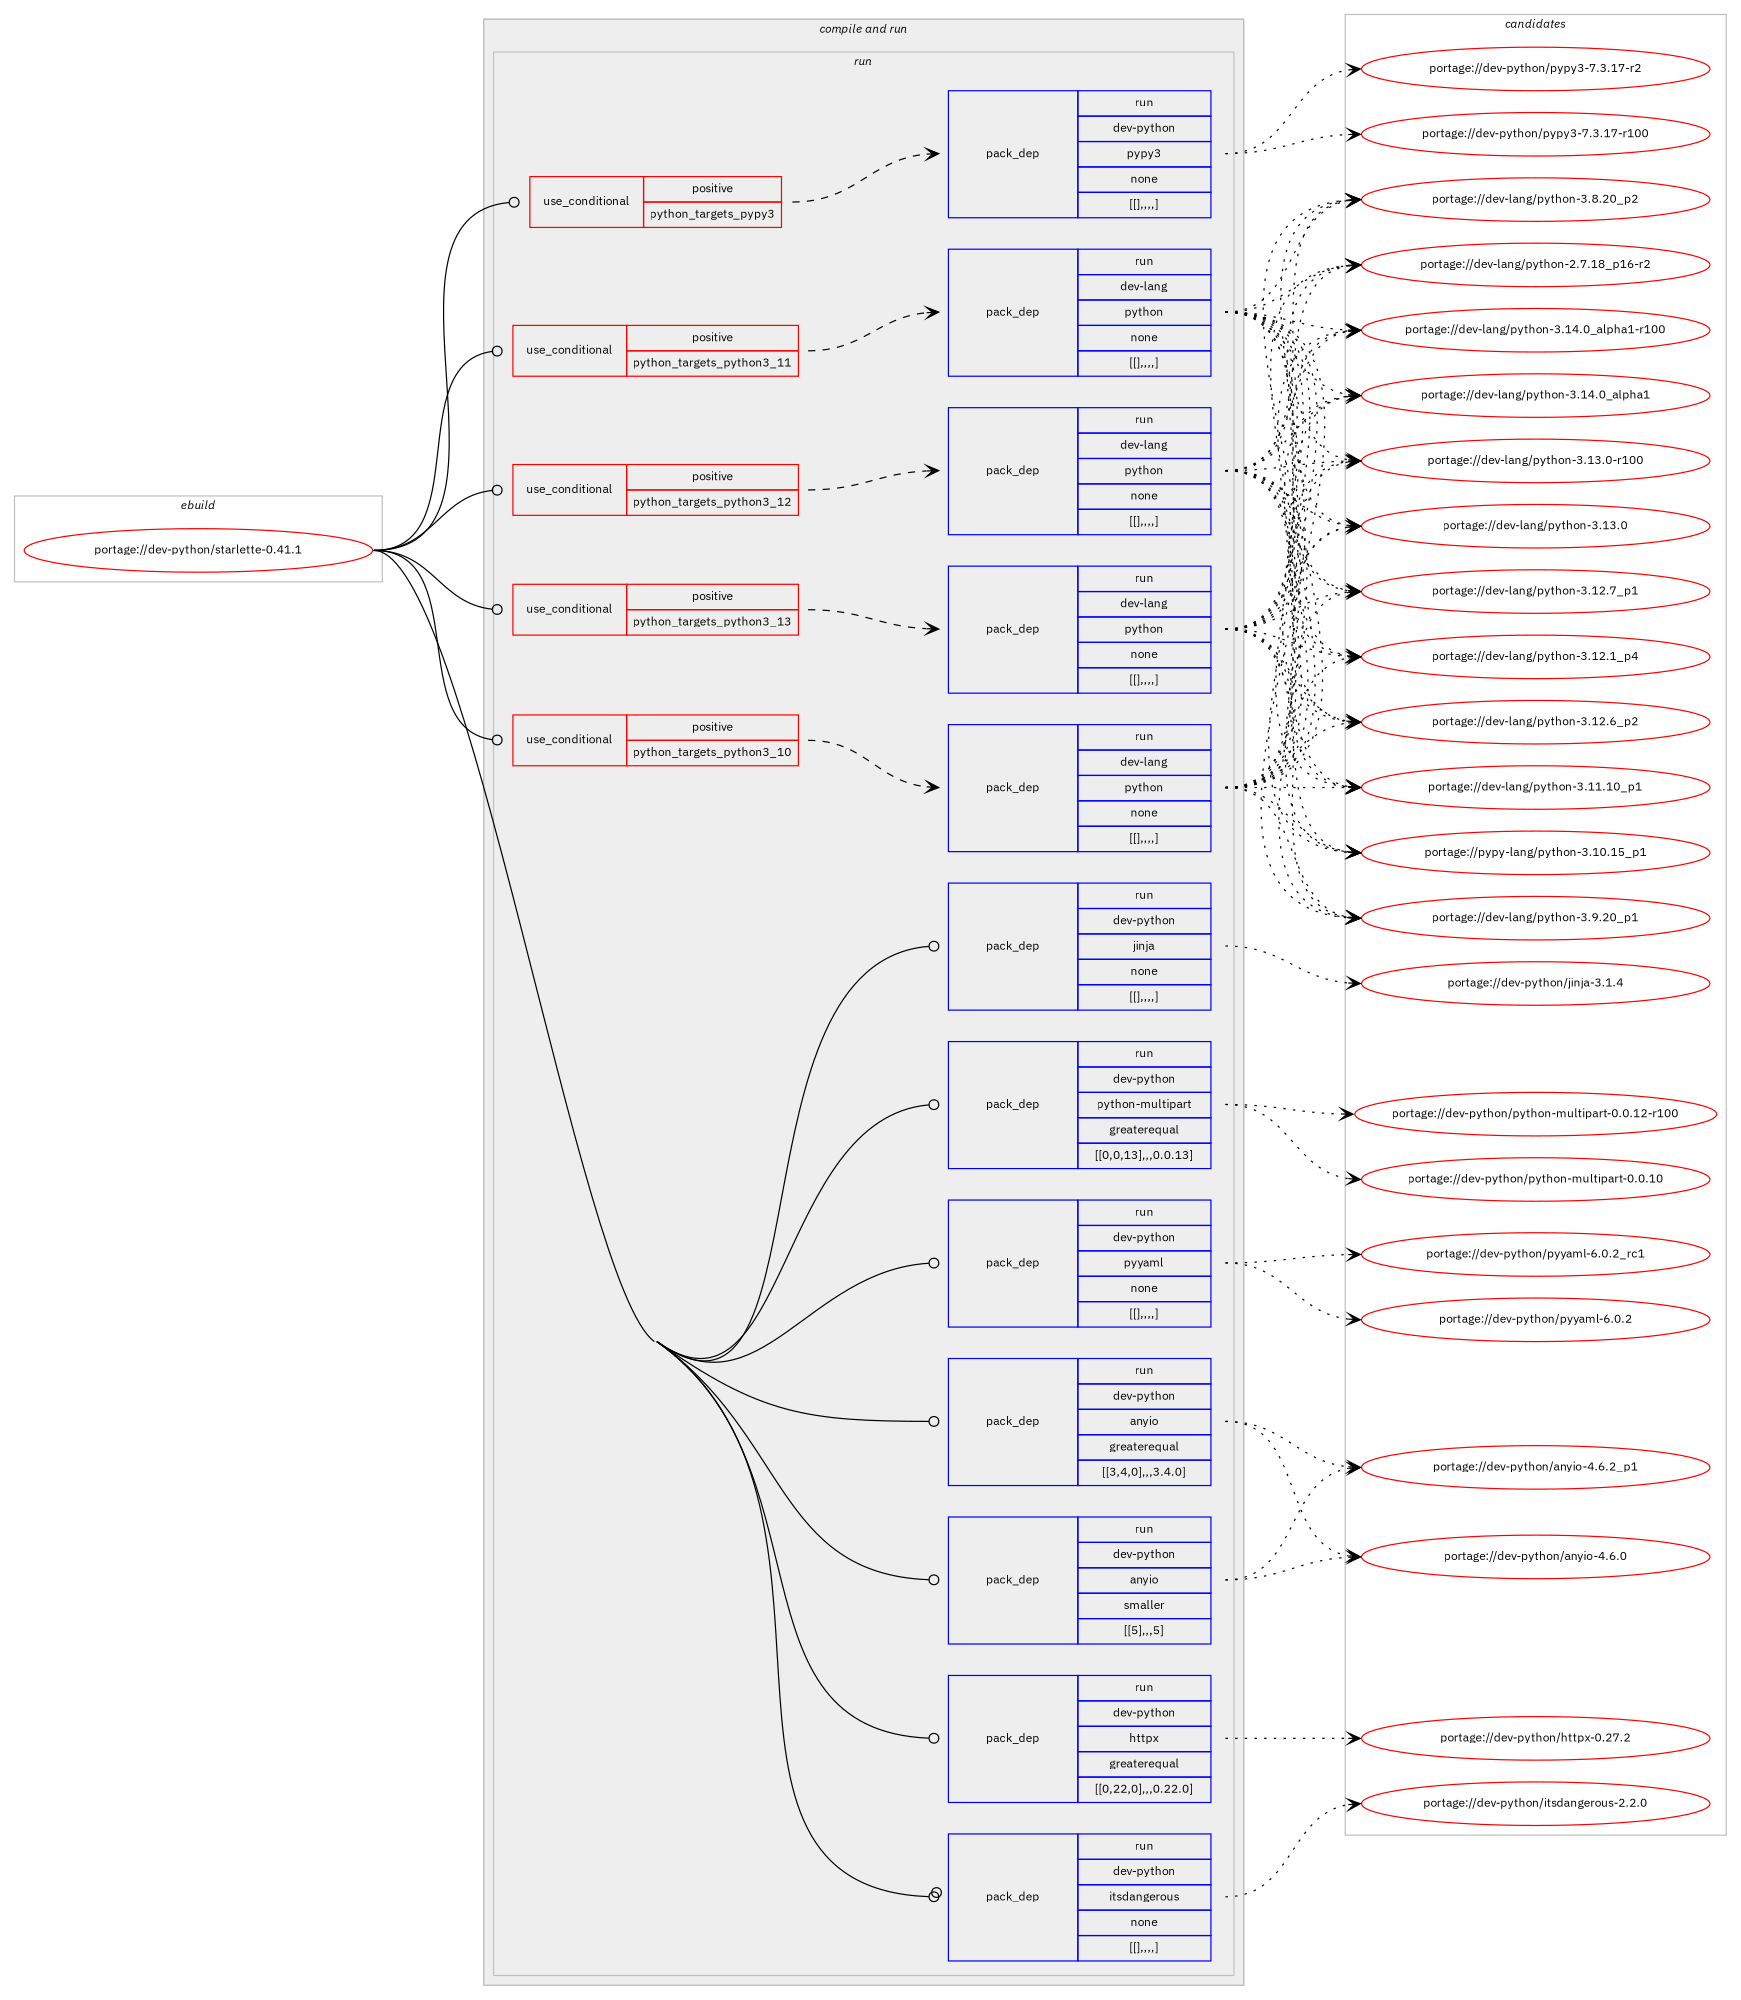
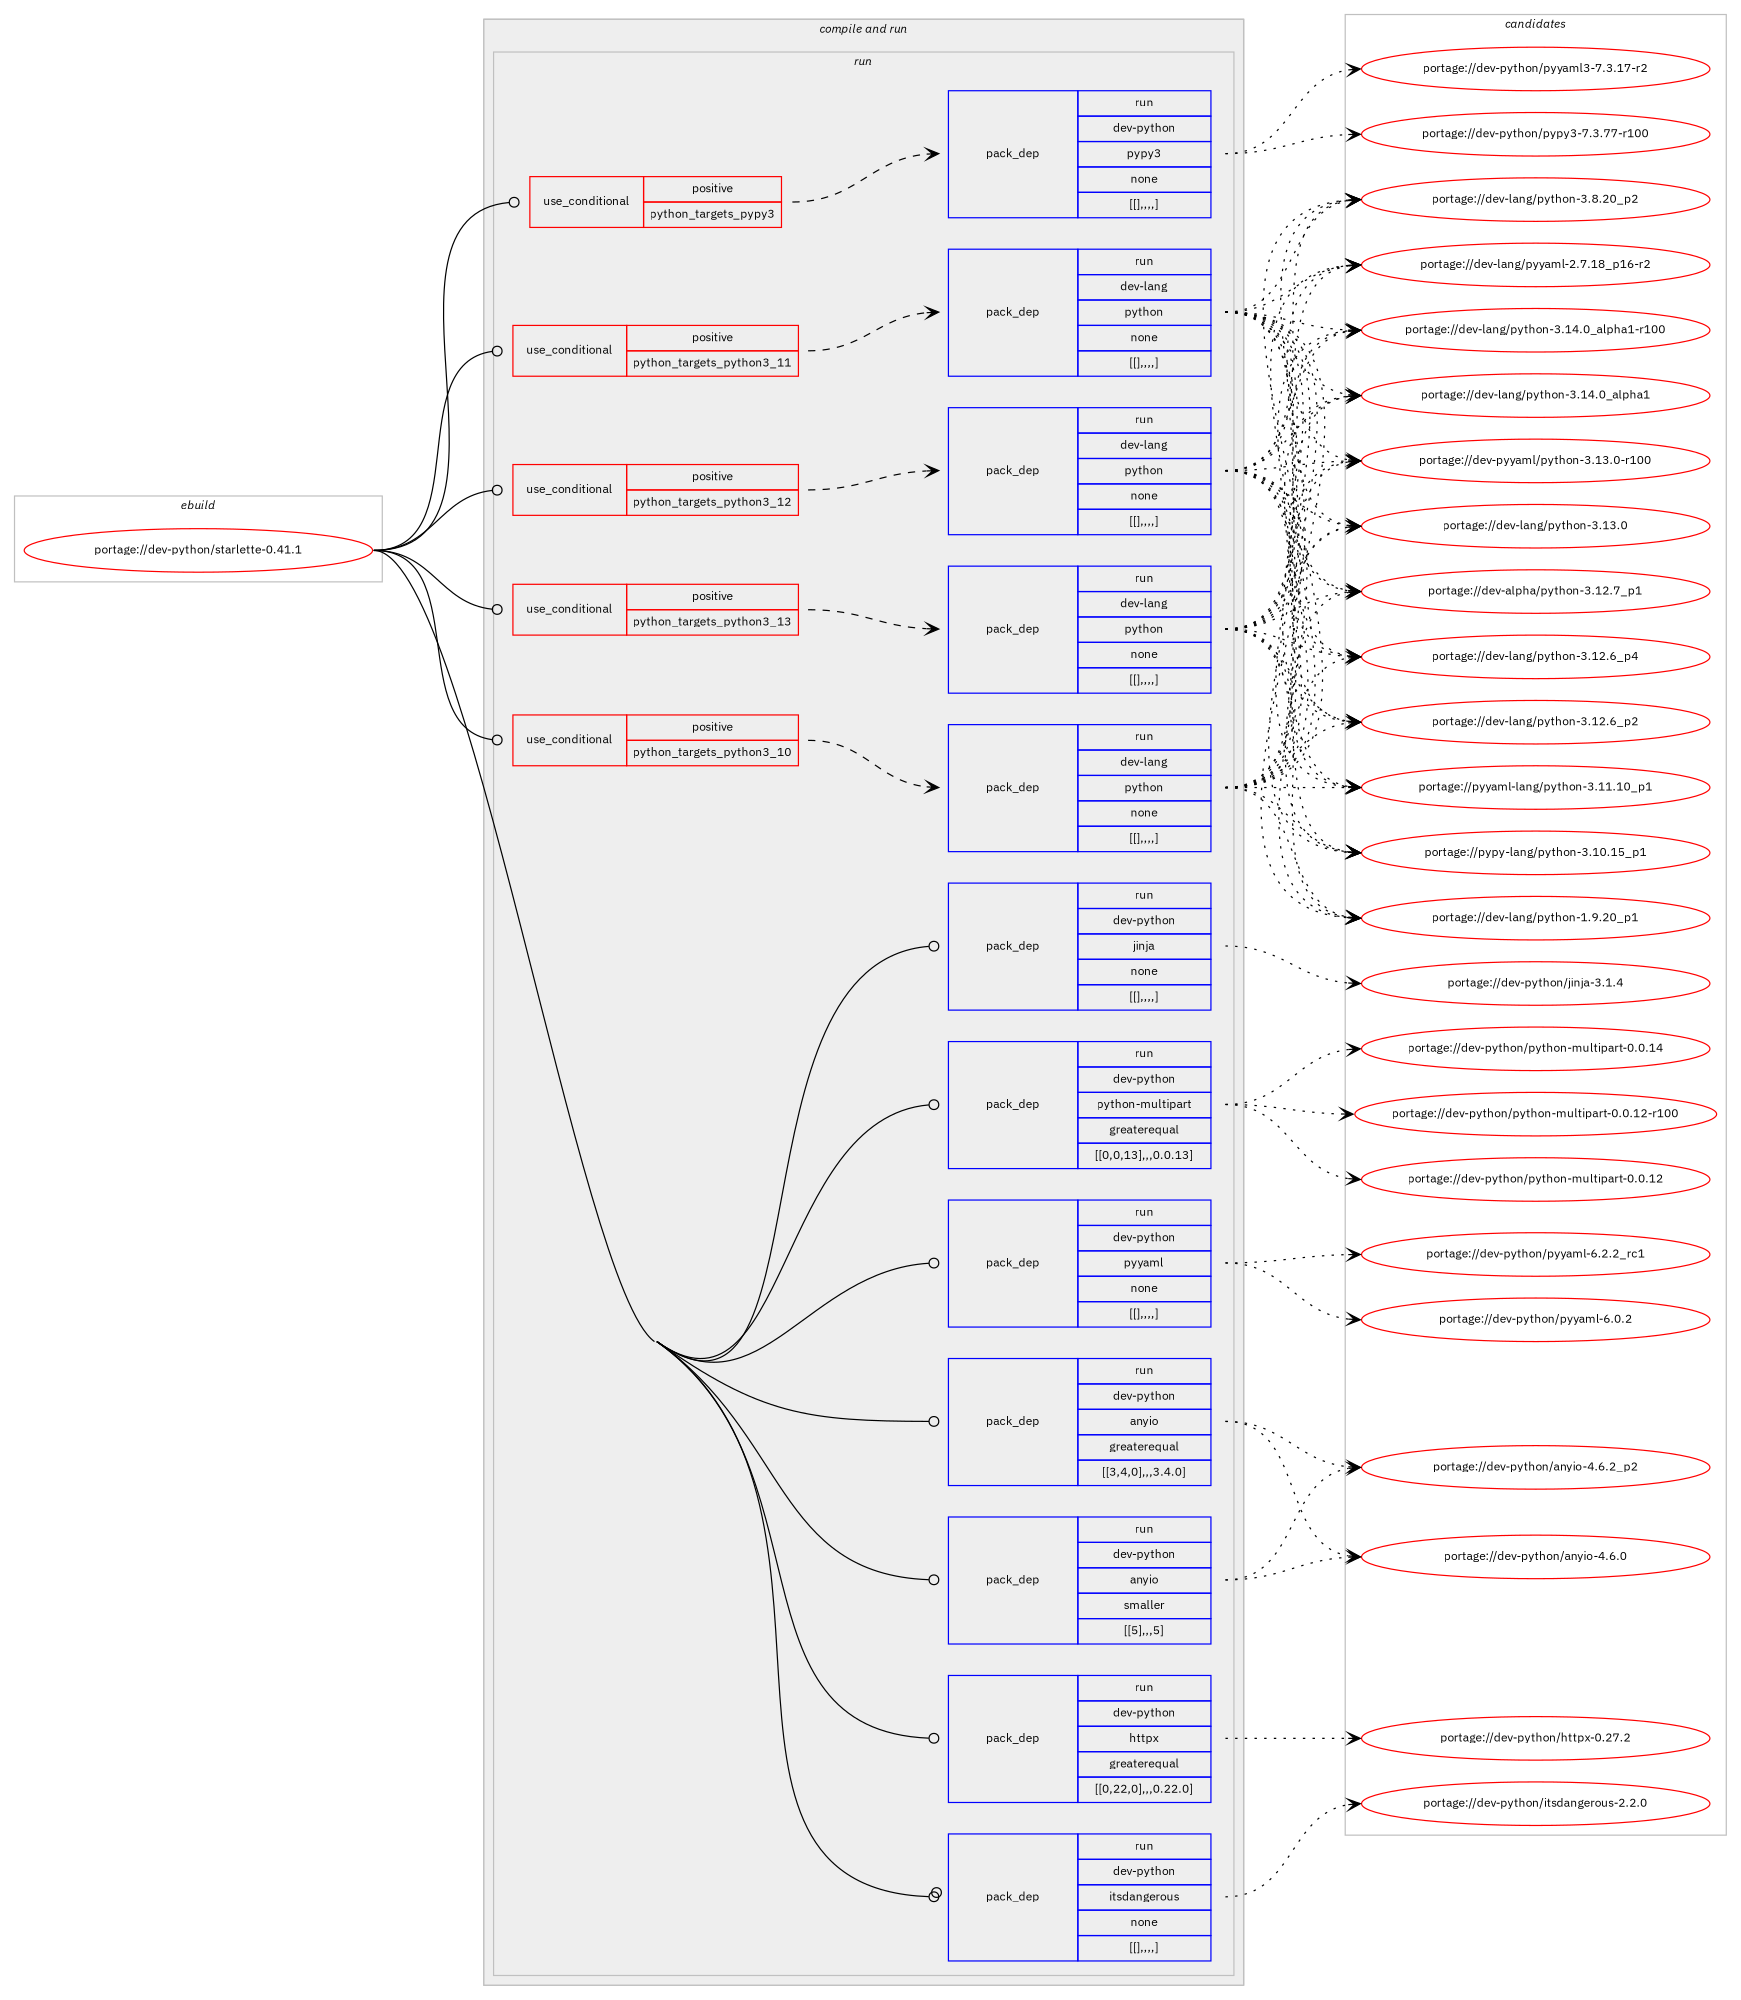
(1536, 69) -> (1536, 69)
(1536, 134) -> (1536, 134)
(1536, 265) -> (1536, 265)
(1536, 461) -> (1536, 461)
(1536, 592) -> (1536, 592)
(1536, 657) -> (1536, 657)
(1536, 788) -> (1536, 788)
(1536, 918) -> (1536, 918)
none -> (1536, 1049)
(1536, 1179) -> (1536, 1179)
(1536, 1254) -> (1536, 1254)
(1536, 1467) -> (1536, 1467)
